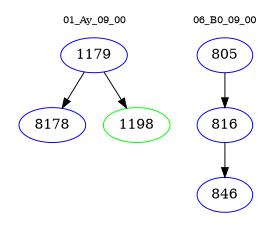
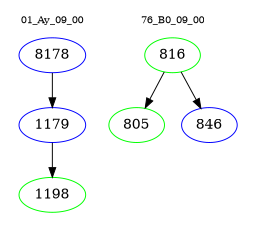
(225, 21) -> (173, 21)
(225, 55) -> (137, 125)
(225, 85) -> (157, 86)
(76, 86) -> (52, 85)
(225, 125) -> (173, 55)
